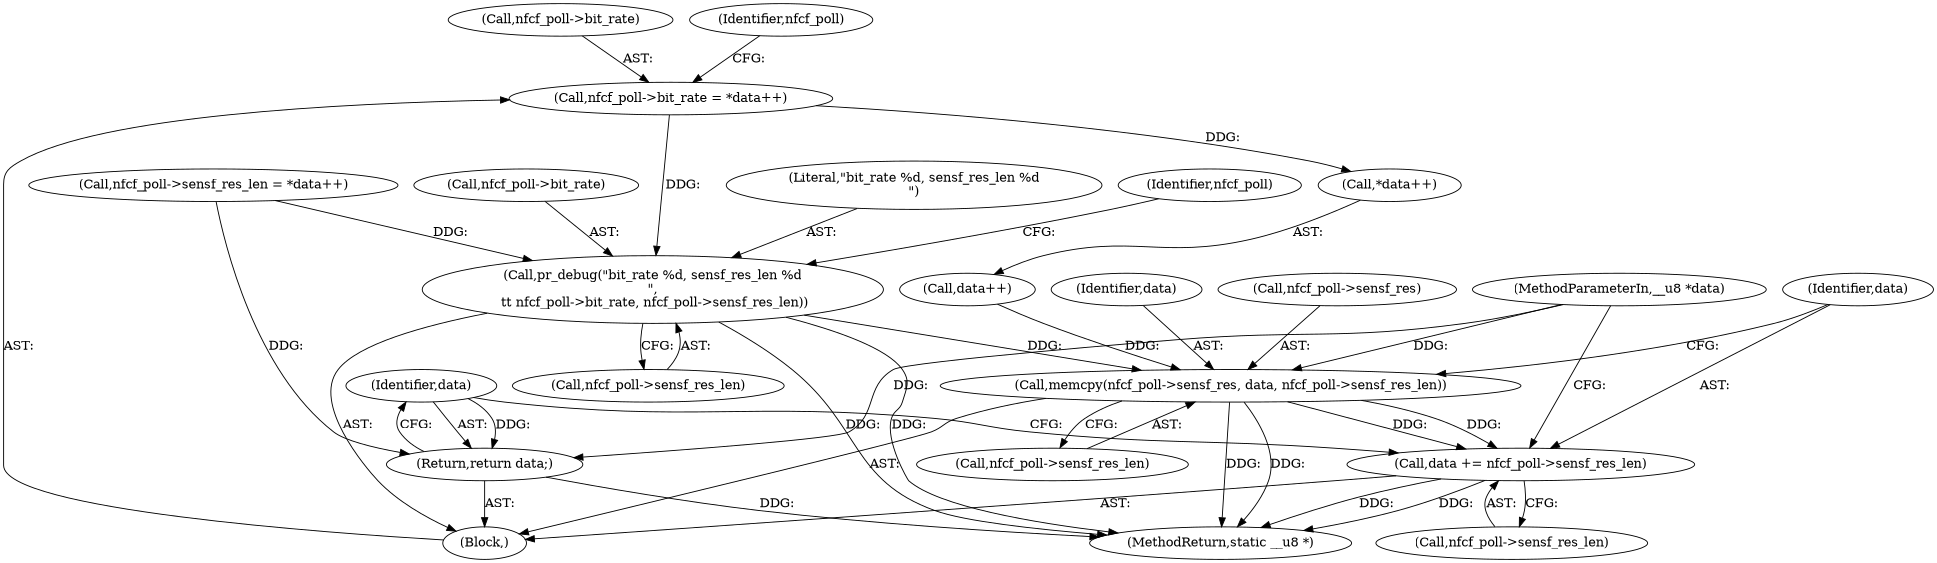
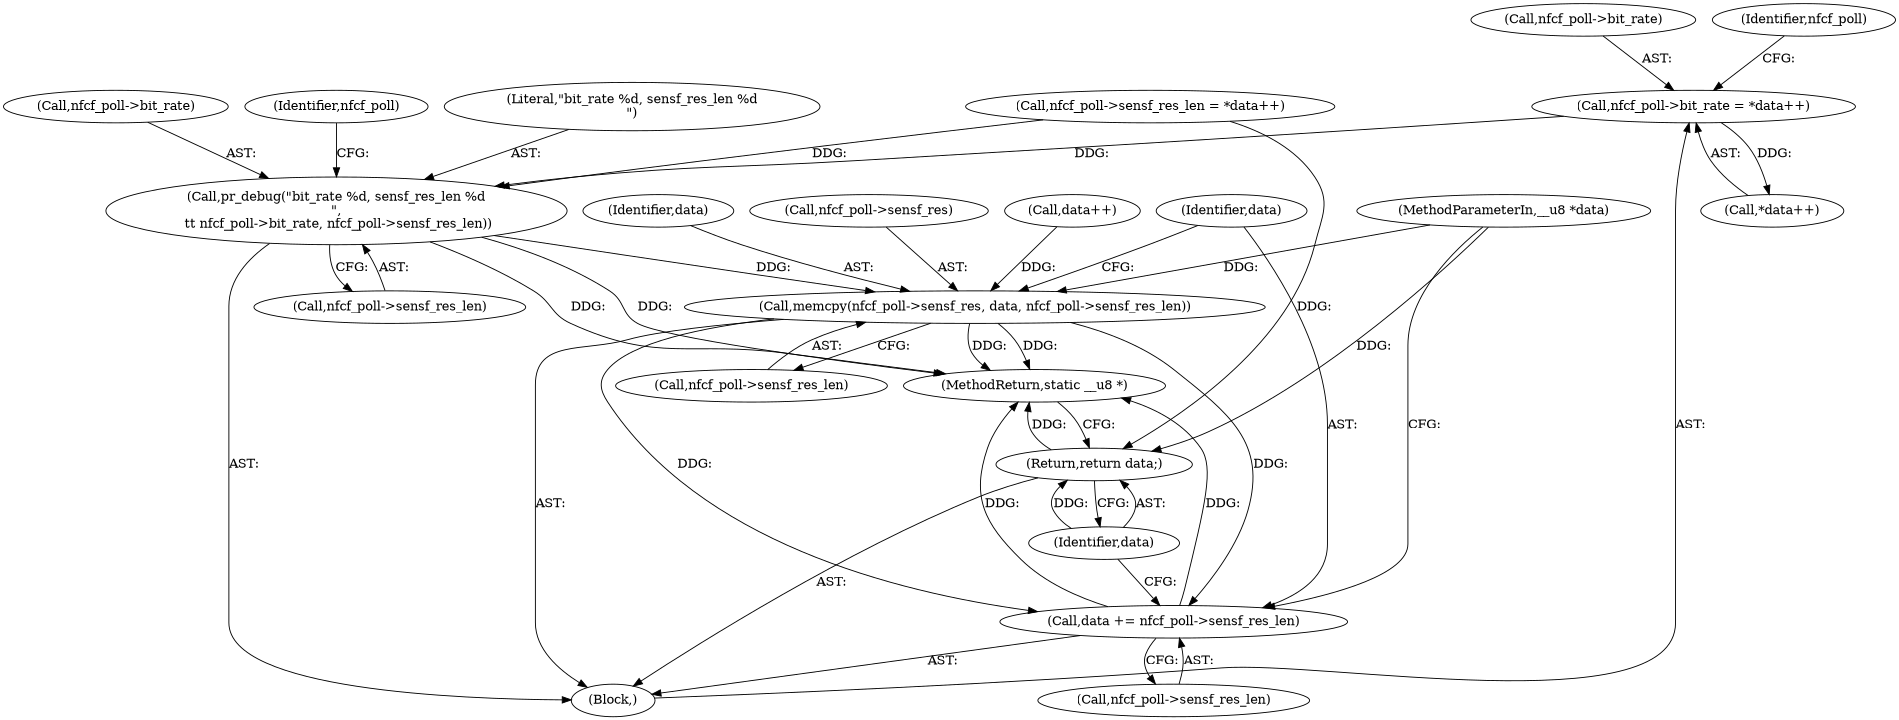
(1183, 247) -> (1717, 169)
none -> (1075, 419)
